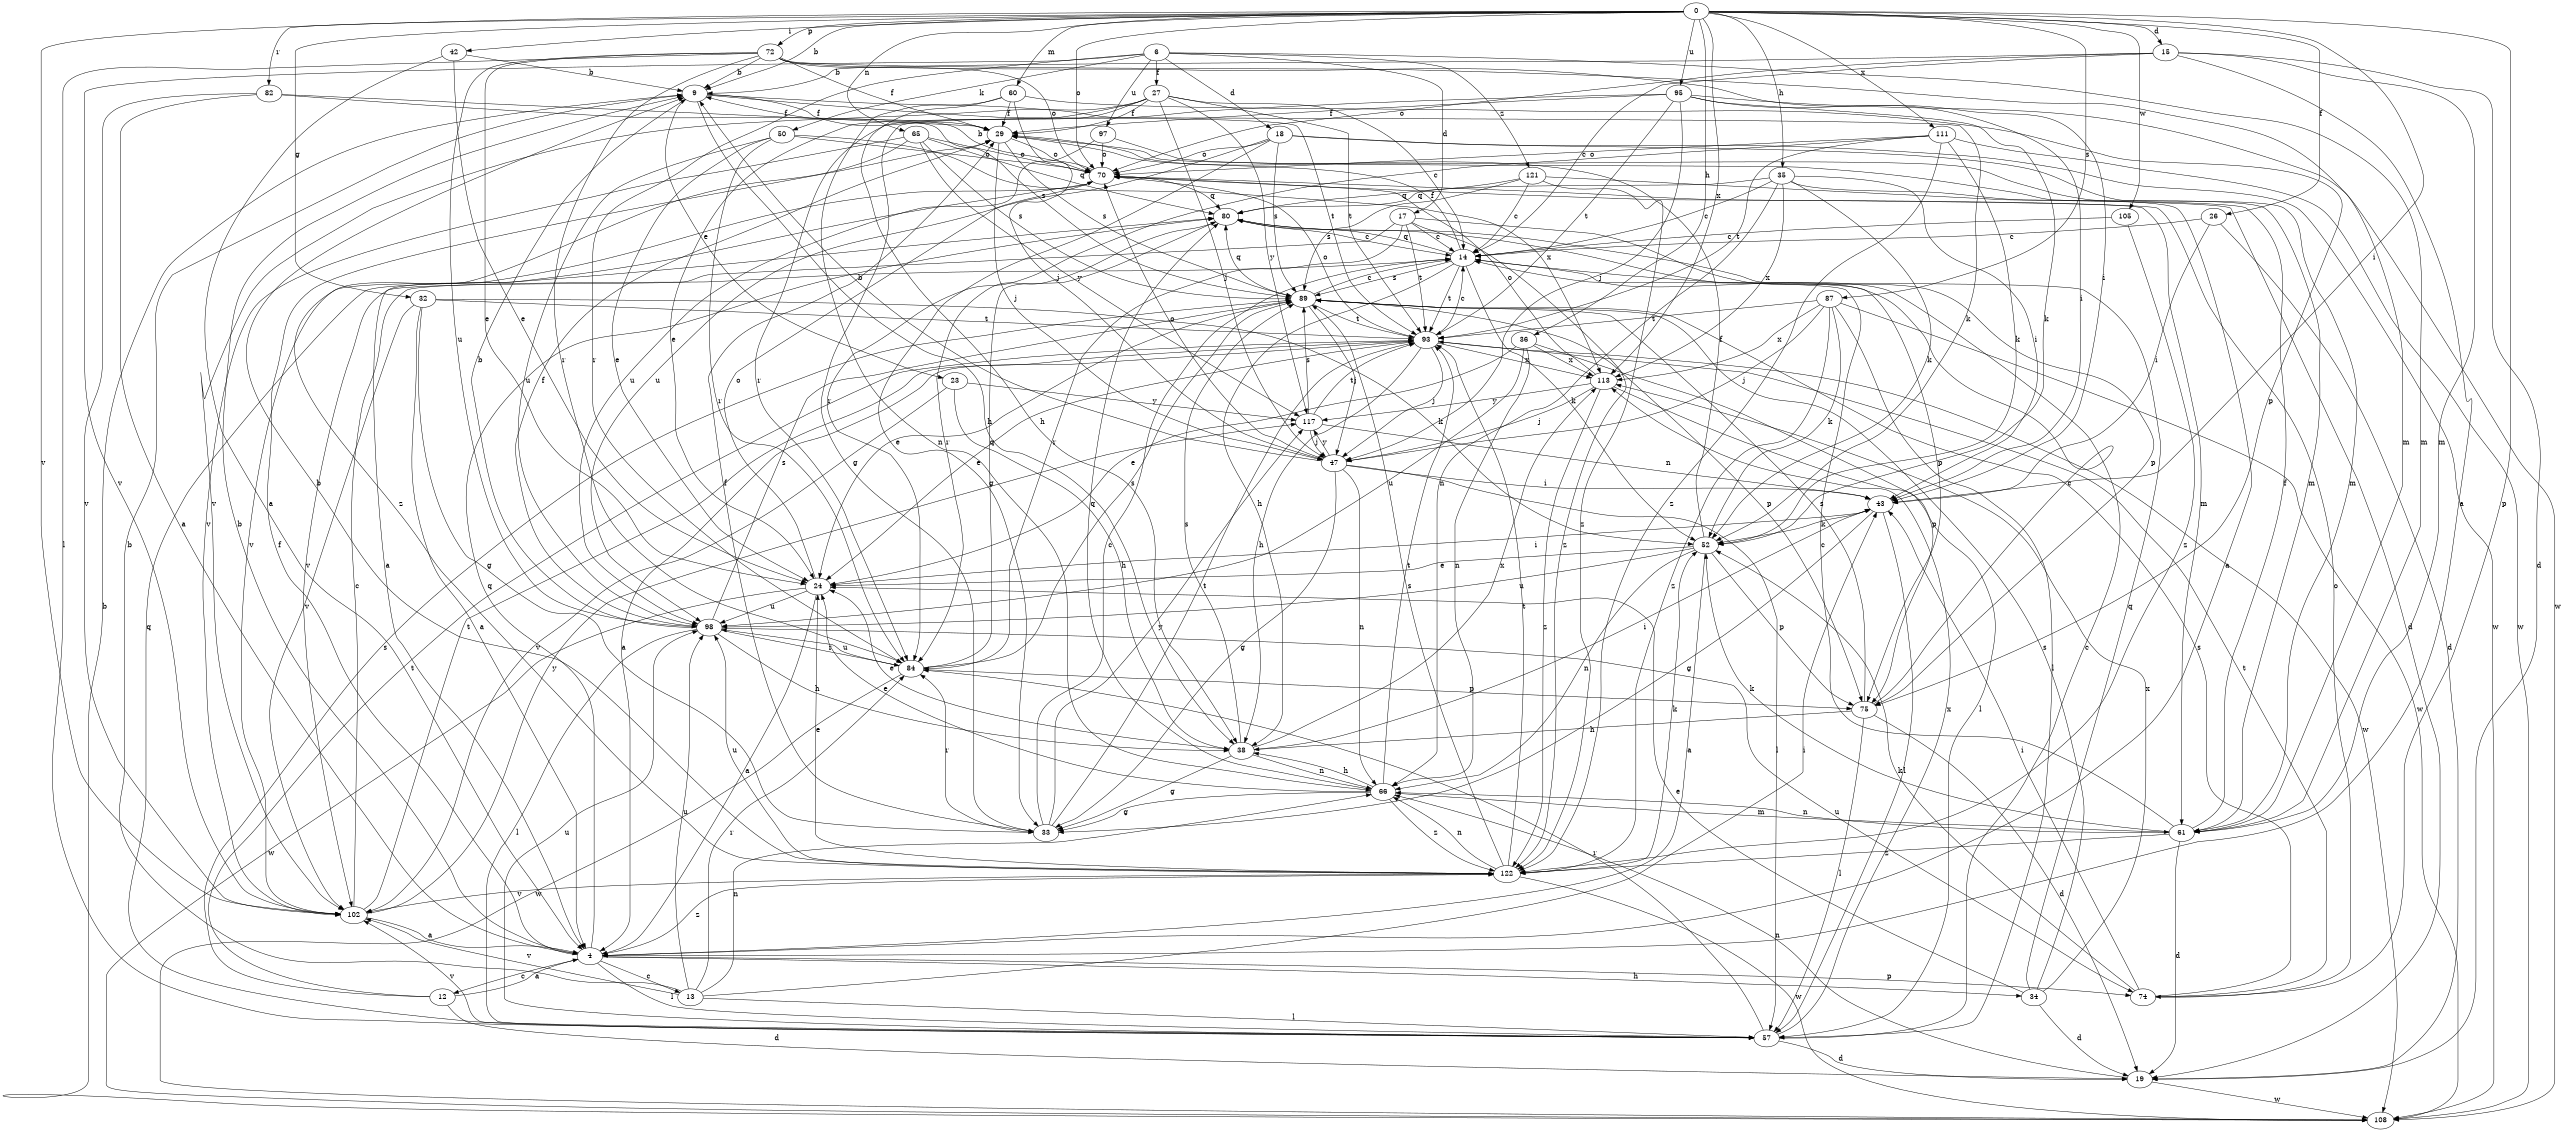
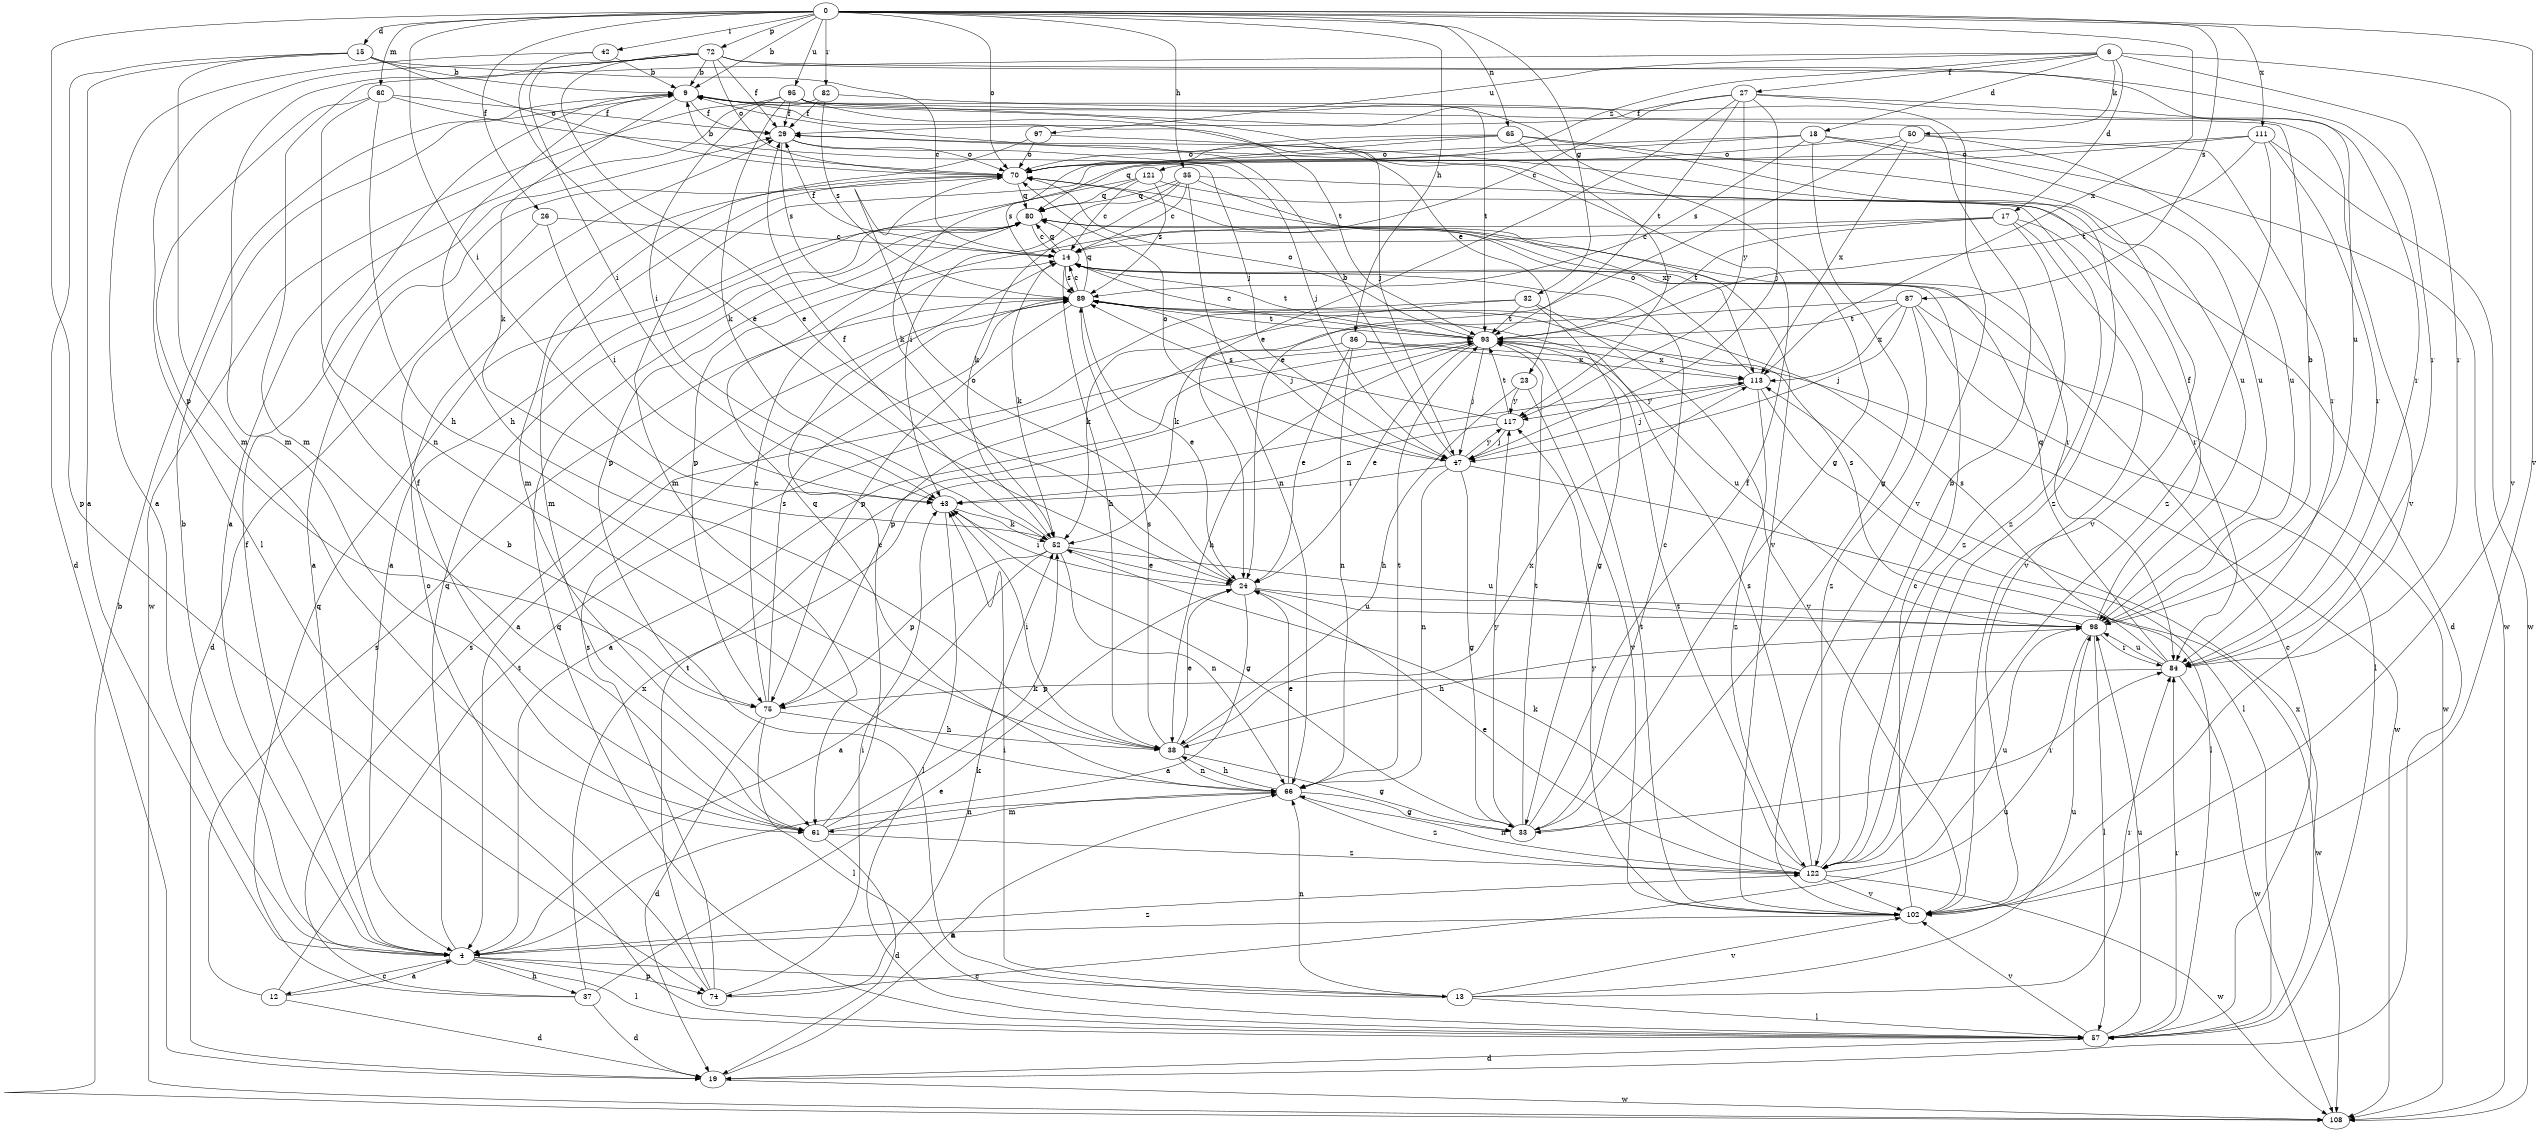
(2125, 217) -> none
(2034, 997) -> (587, 997)
